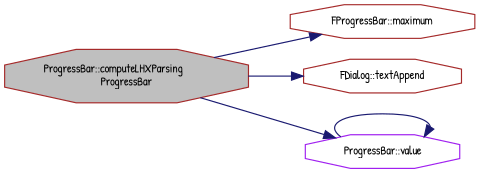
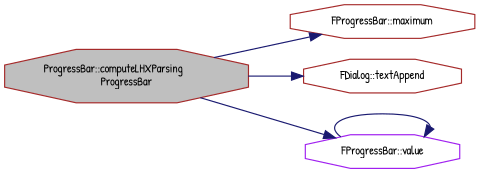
(383, 152) -> (383, 152)
